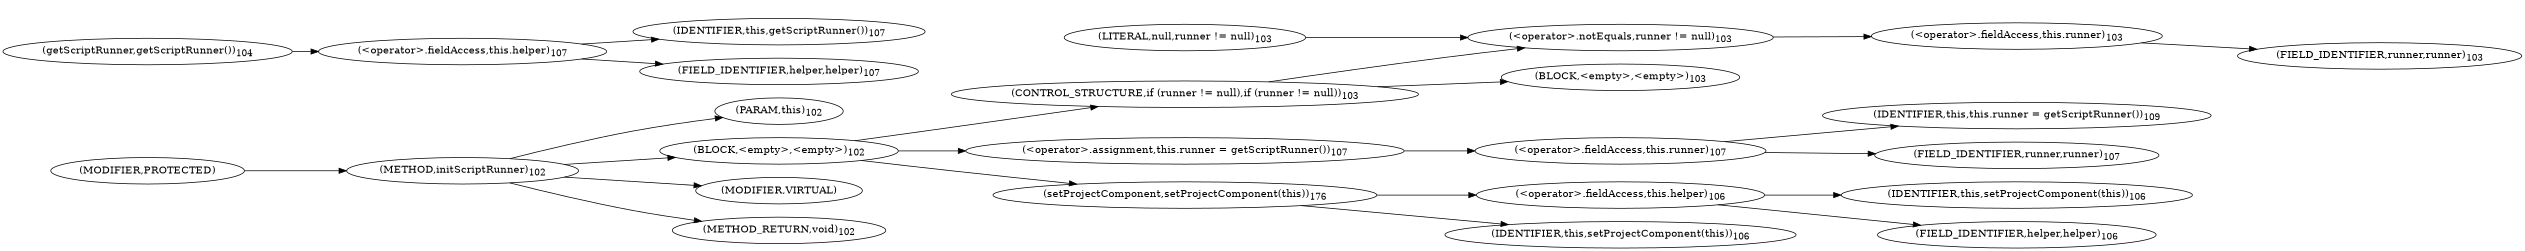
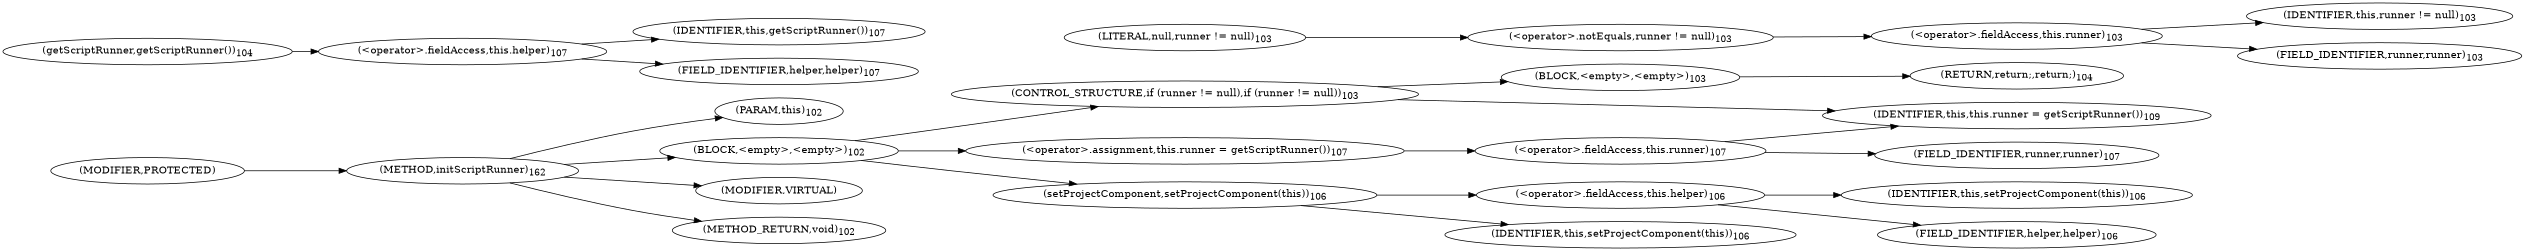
none -> (2380, 16)
(1393, 64) -> (1613, 105)
none -> (2017, 76)
(537, 170) -> (537, 170)
(1318, 194) -> (1318, 194)
